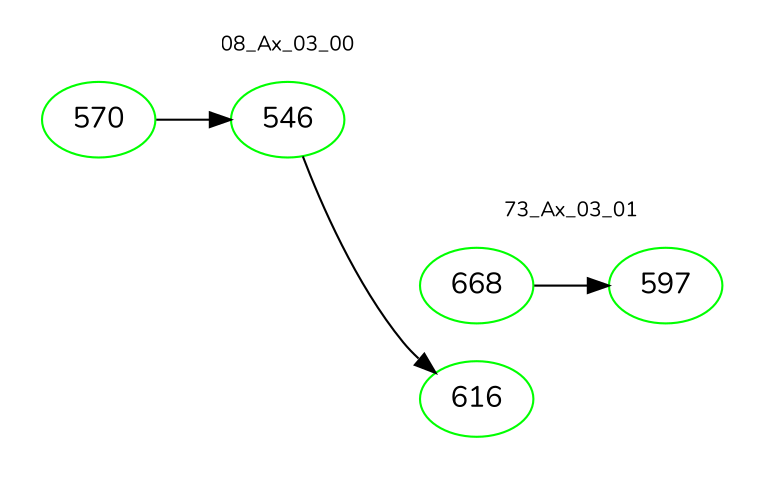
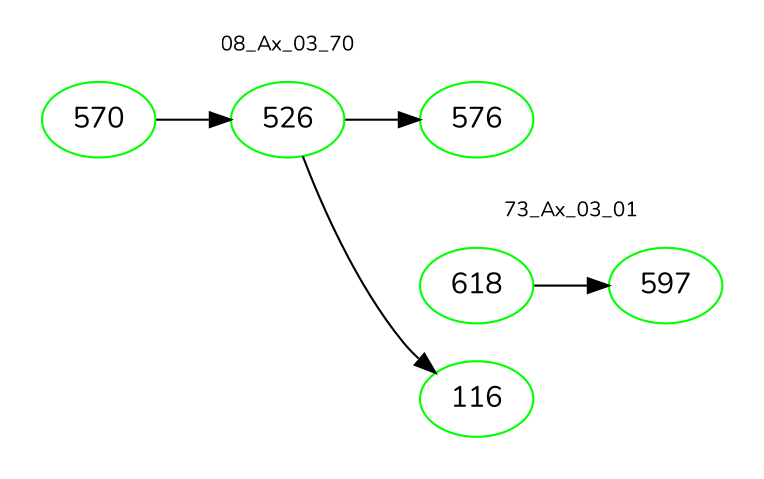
(288, 45) -> (288, 45)
(288, 120) -> (288, 120)
none -> (477, 120)
(477, 286) -> (477, 286)
(477, 399) -> (477, 399)
